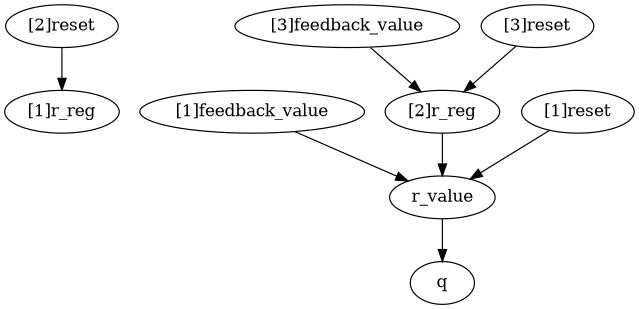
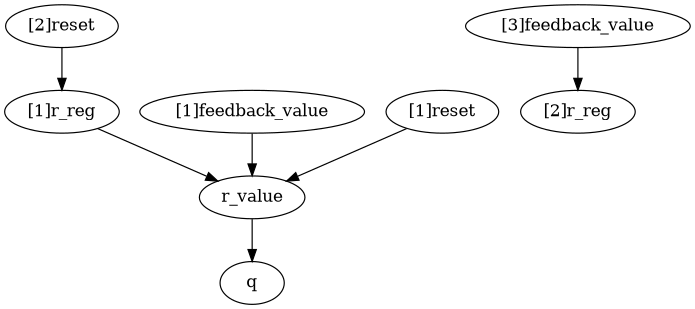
(537, 26) -> none
(442, 149) -> (152, 152)
